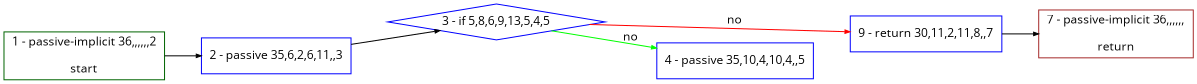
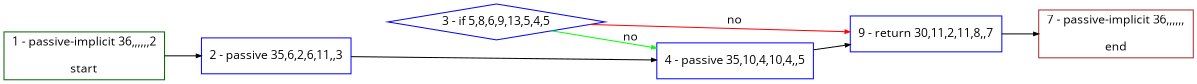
(1116, 34) -> (1116, 34)
(393, 38) -> (501, 58)
none -> (829, 48)
